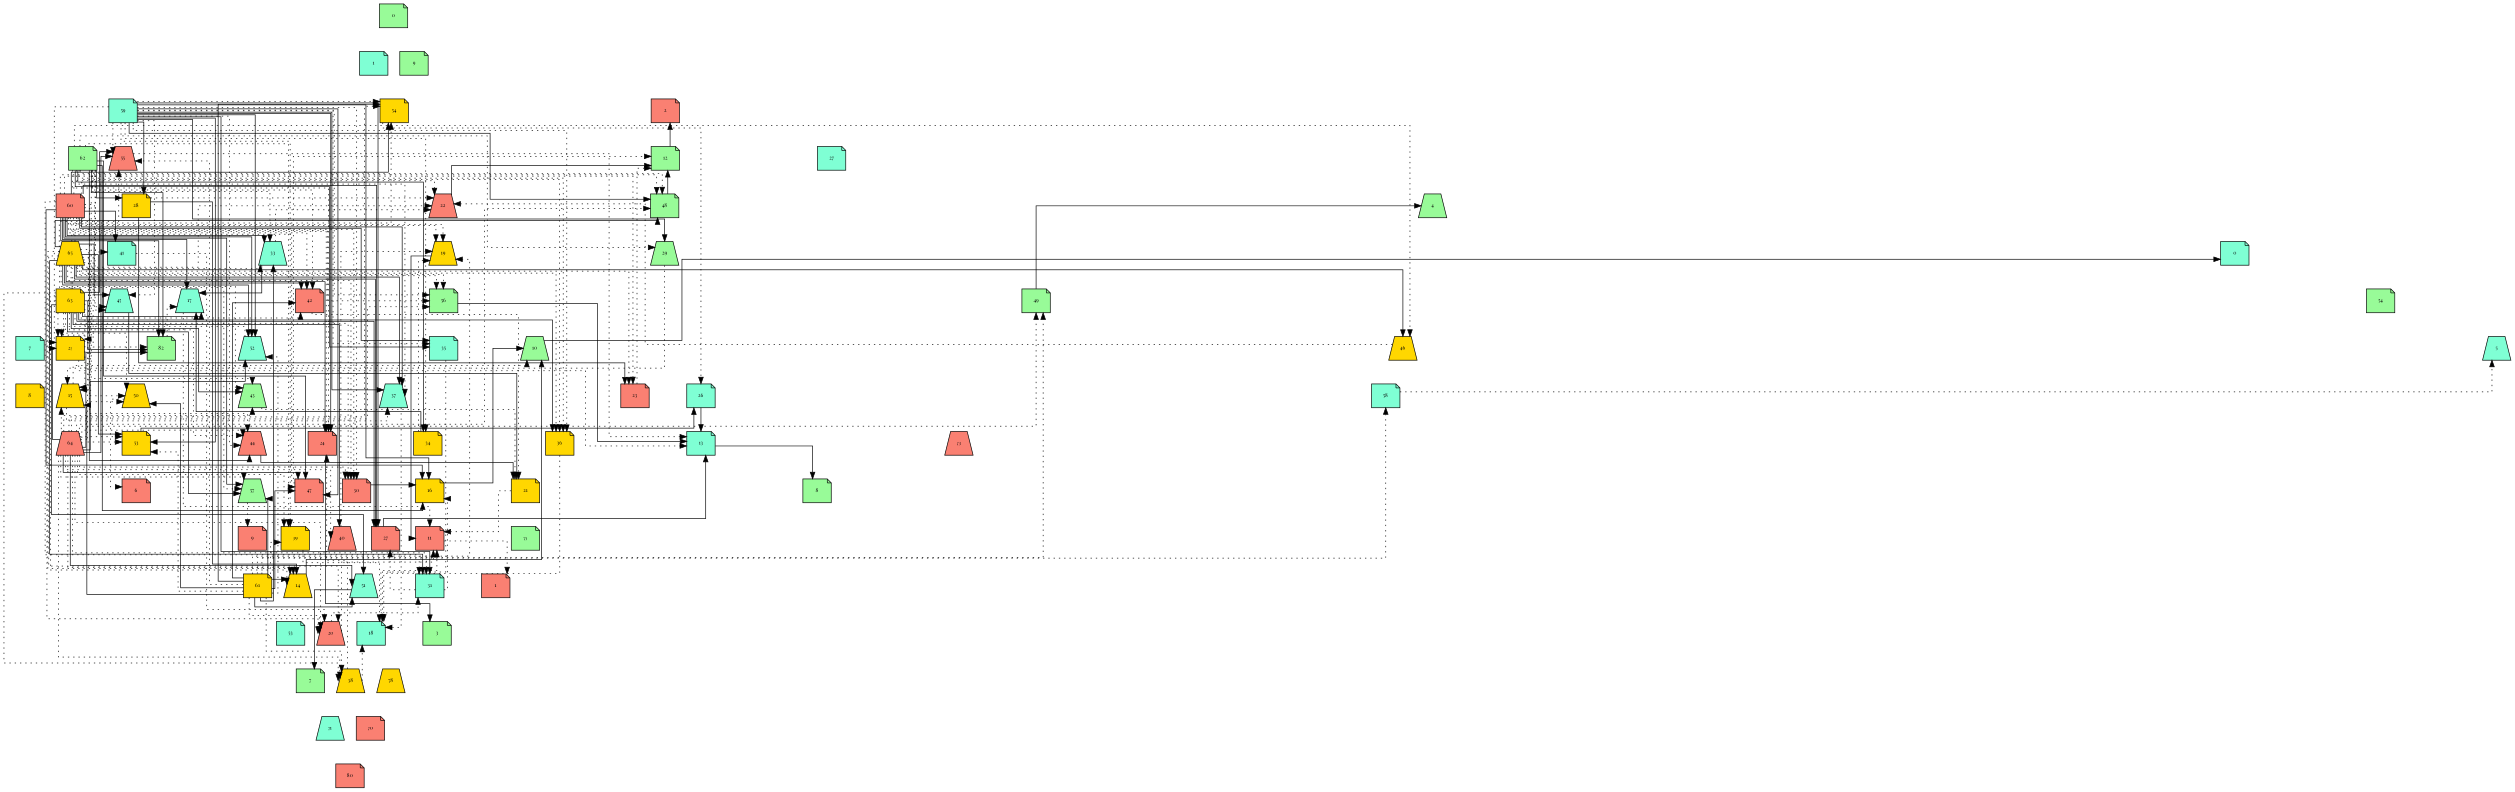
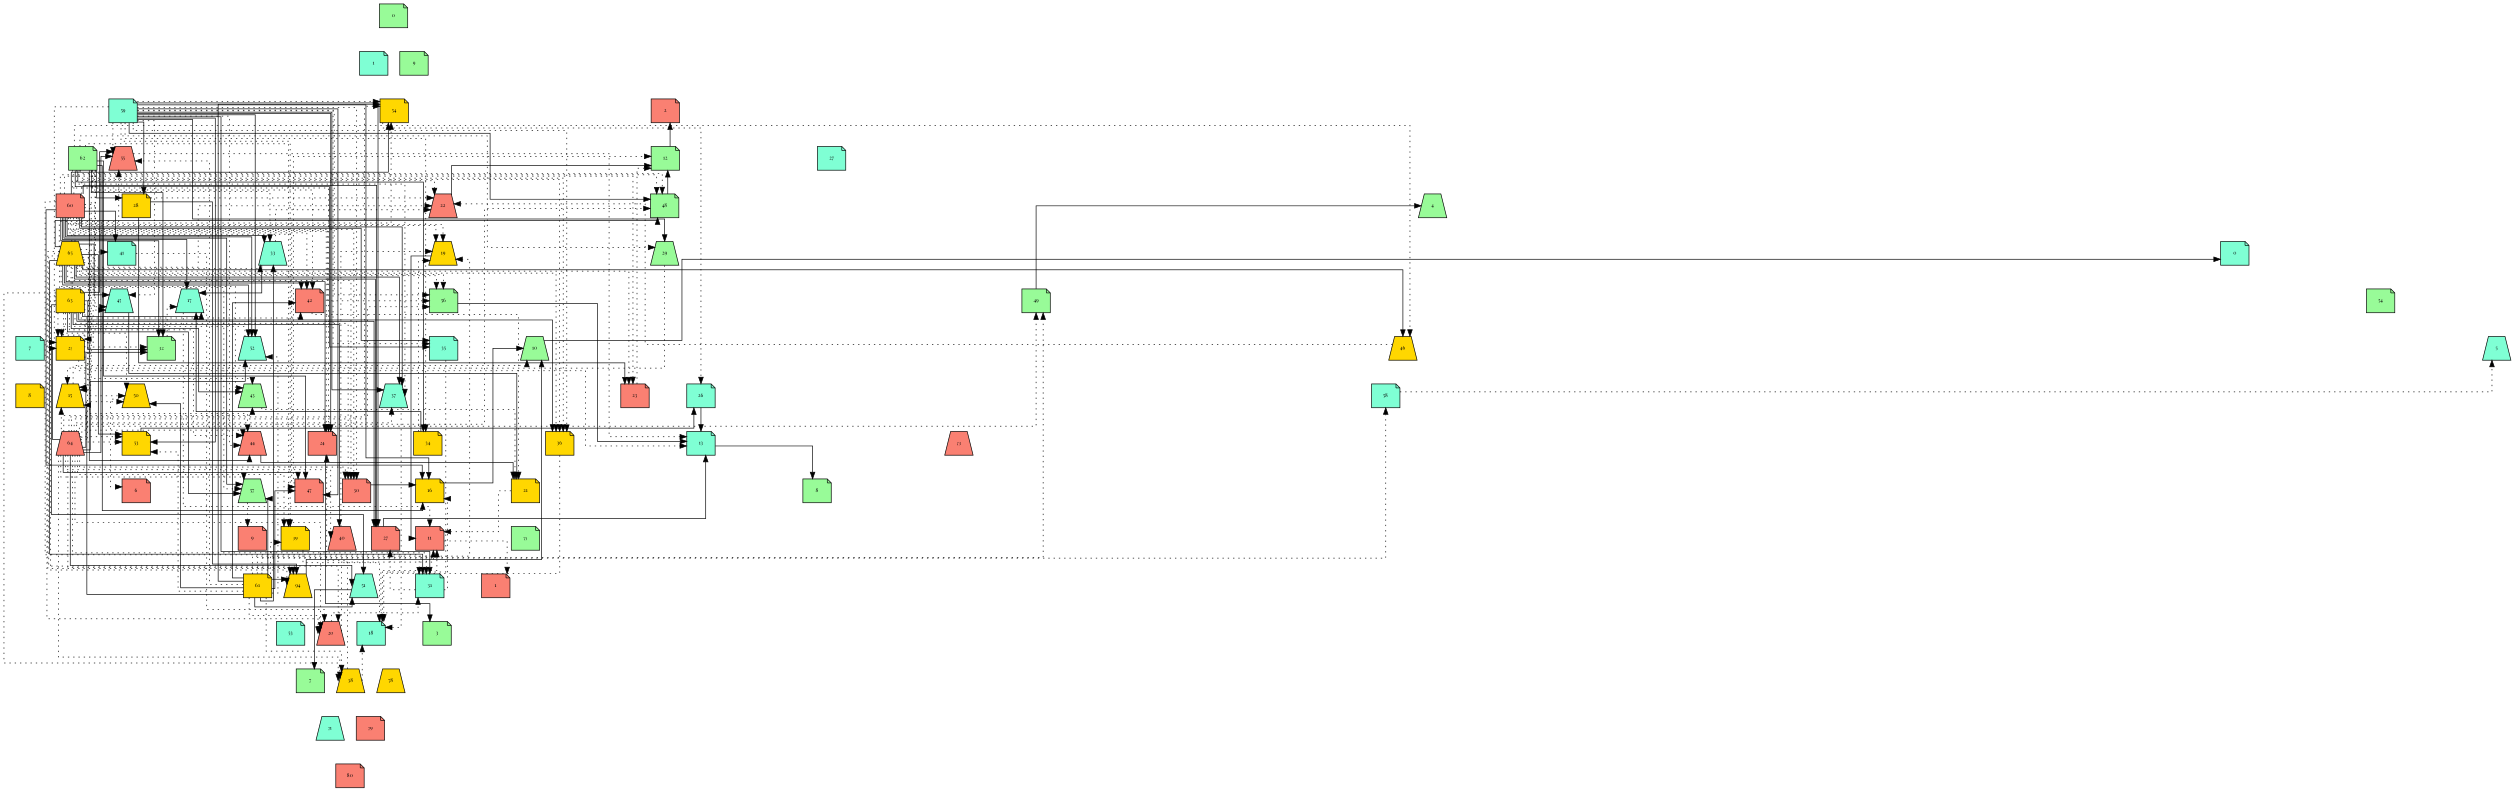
(161, 348) -> (161, 348)
(224, 421) -> (233, 423)
(298, 586) -> (298, 586)
(370, 728) -> (370, 728)
